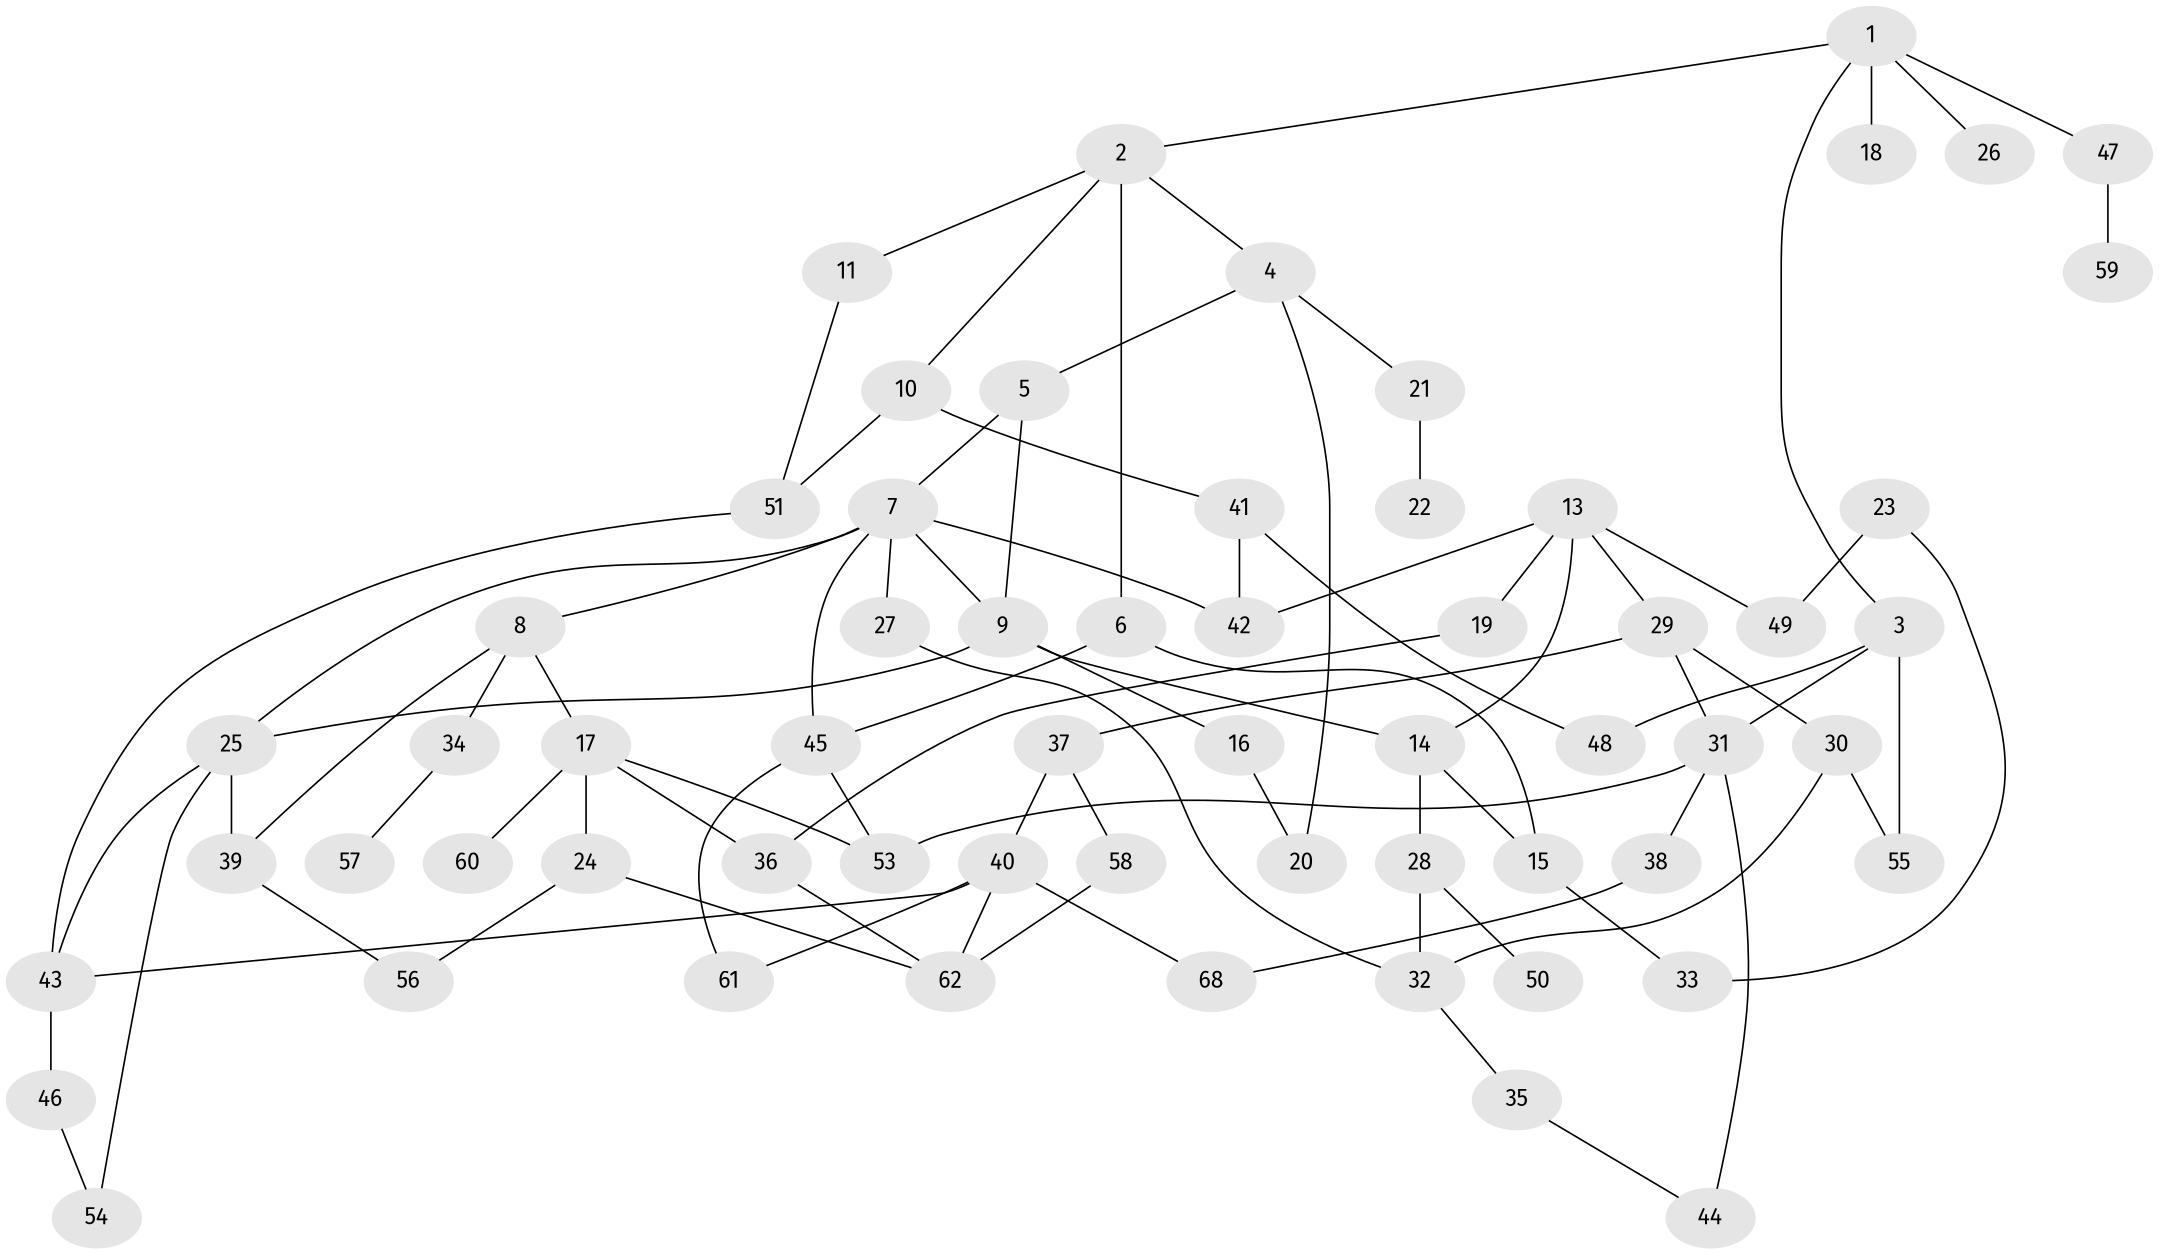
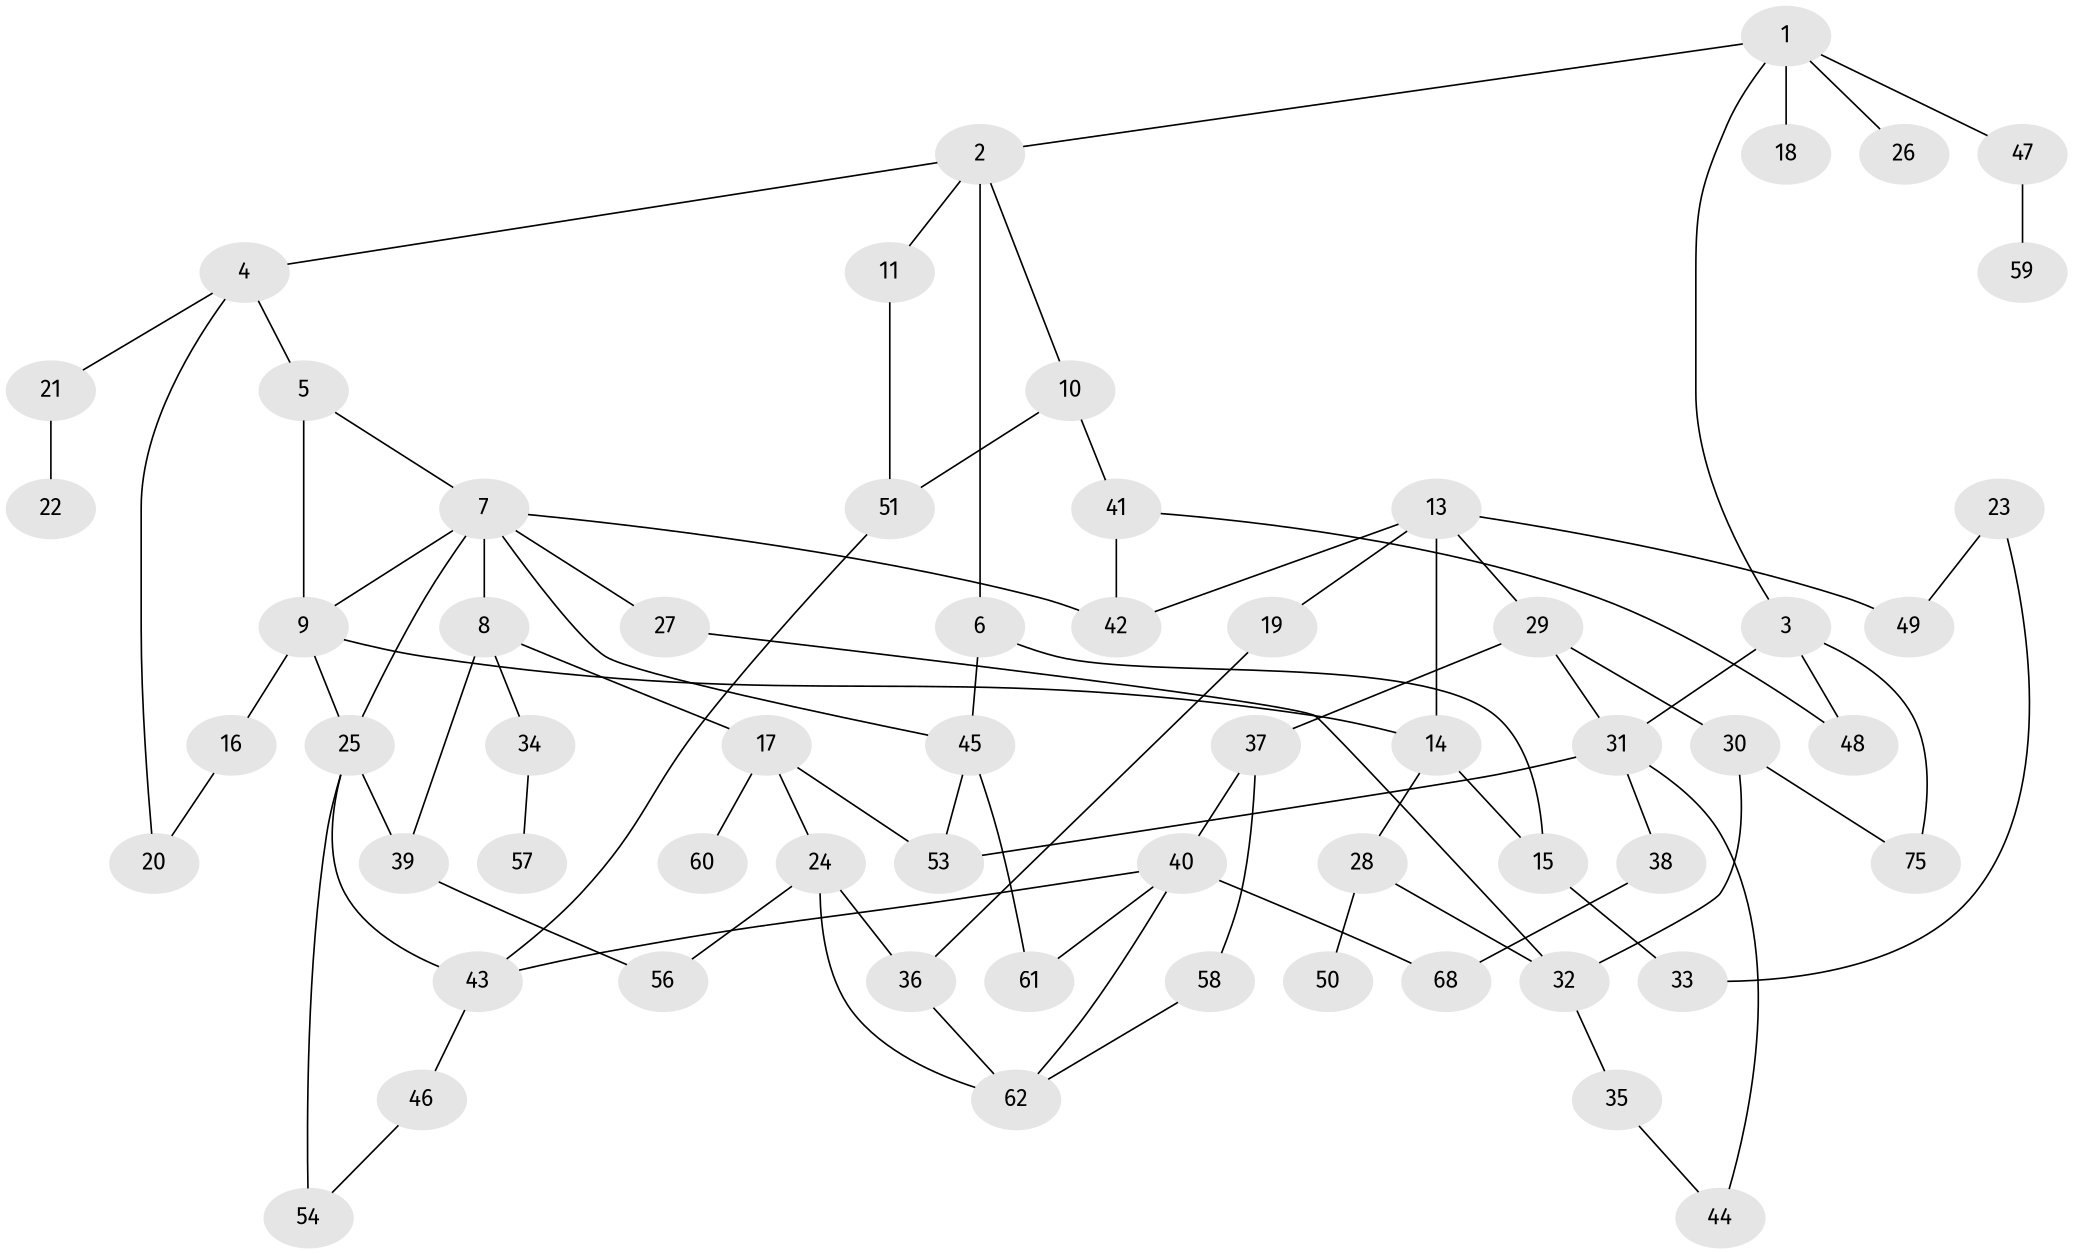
(677, 805) -> (866, 923)
(1899, 864) -> (1916, 864)
